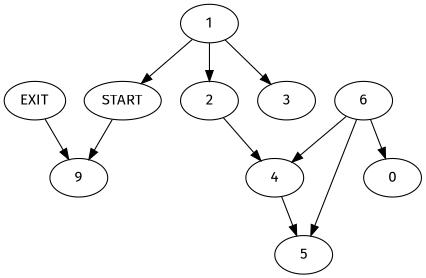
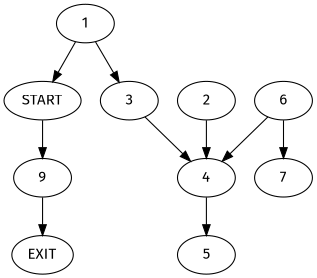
(209, 57) -> none
(54, 135) -> (43, 211)
none -> (164, 135)
(336, 172) -> none
(393, 178) -> (284, 178)
